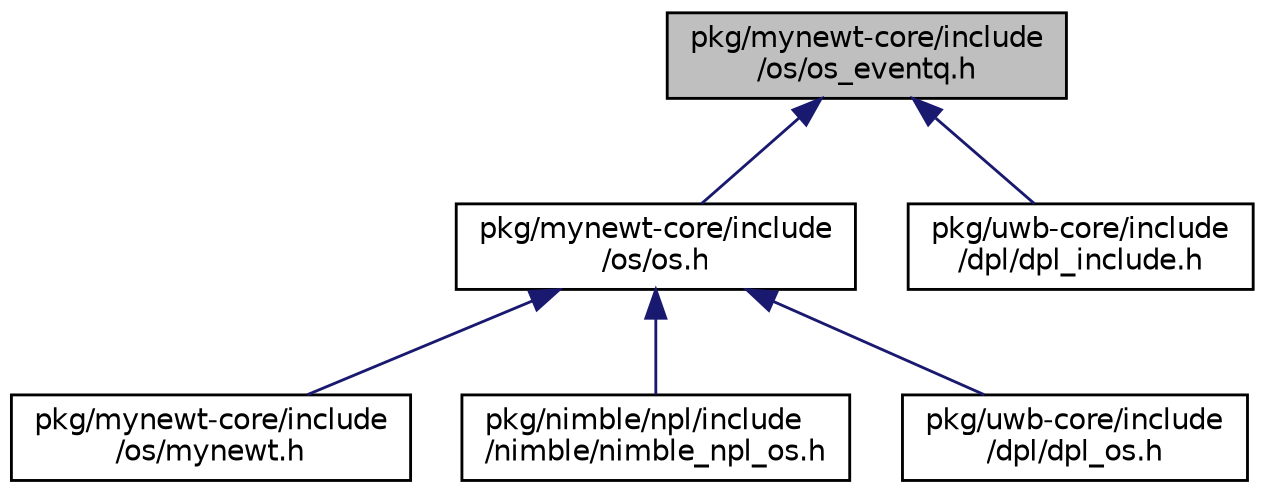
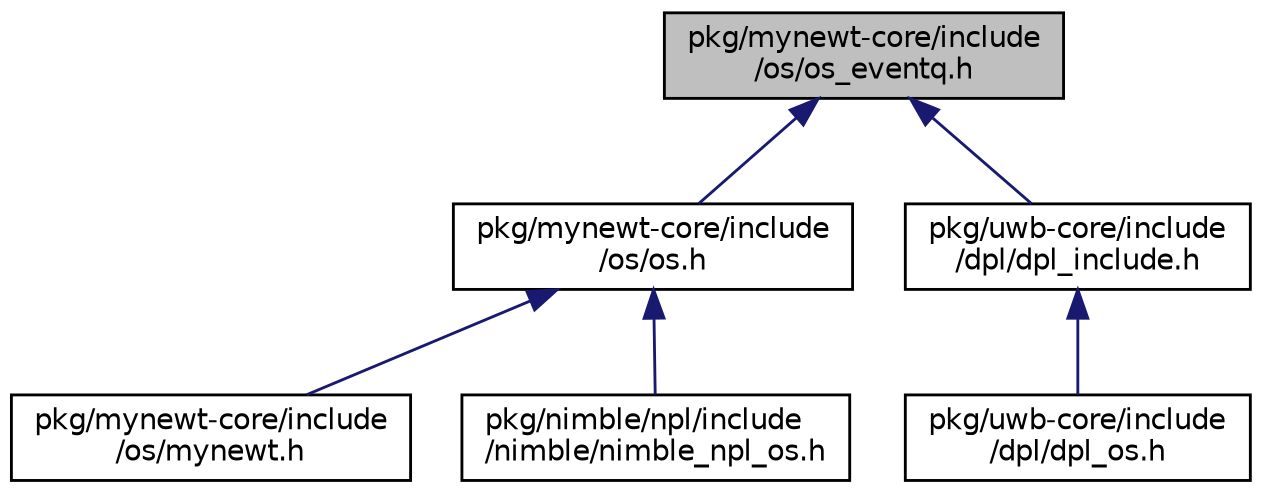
(879, 348) -> (1078, 357)
